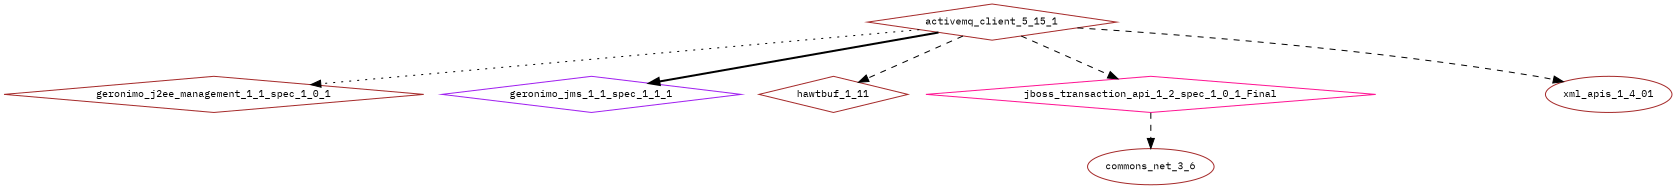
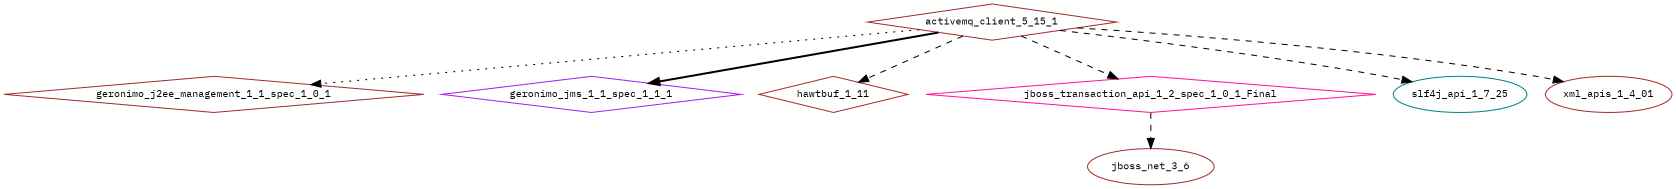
none -> (1460, 94)
(1151, 167) -> (1151, 167)
